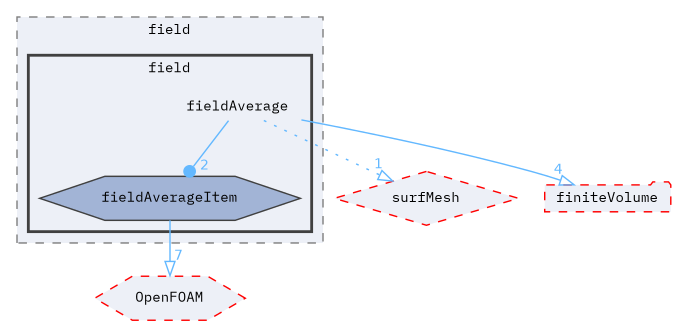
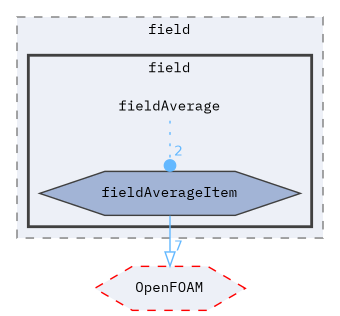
(211, 144) -> (170, 140)
(426, 198) -> none
(608, 198) -> none
